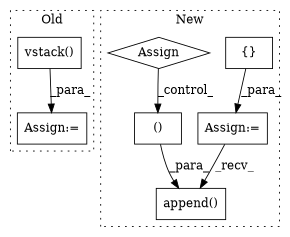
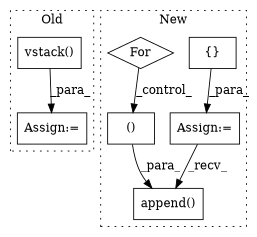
(159, 53) -> (141, 53)
